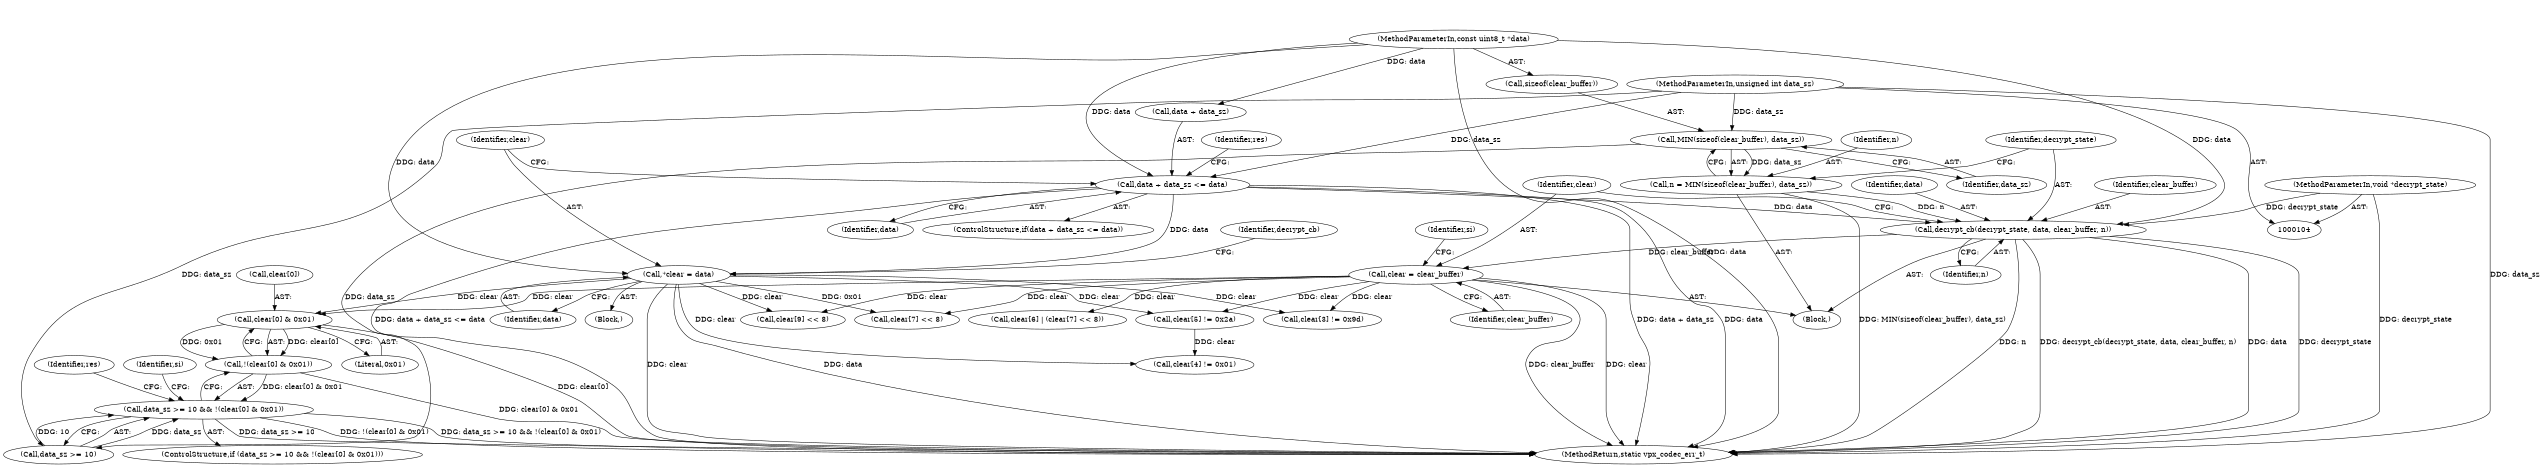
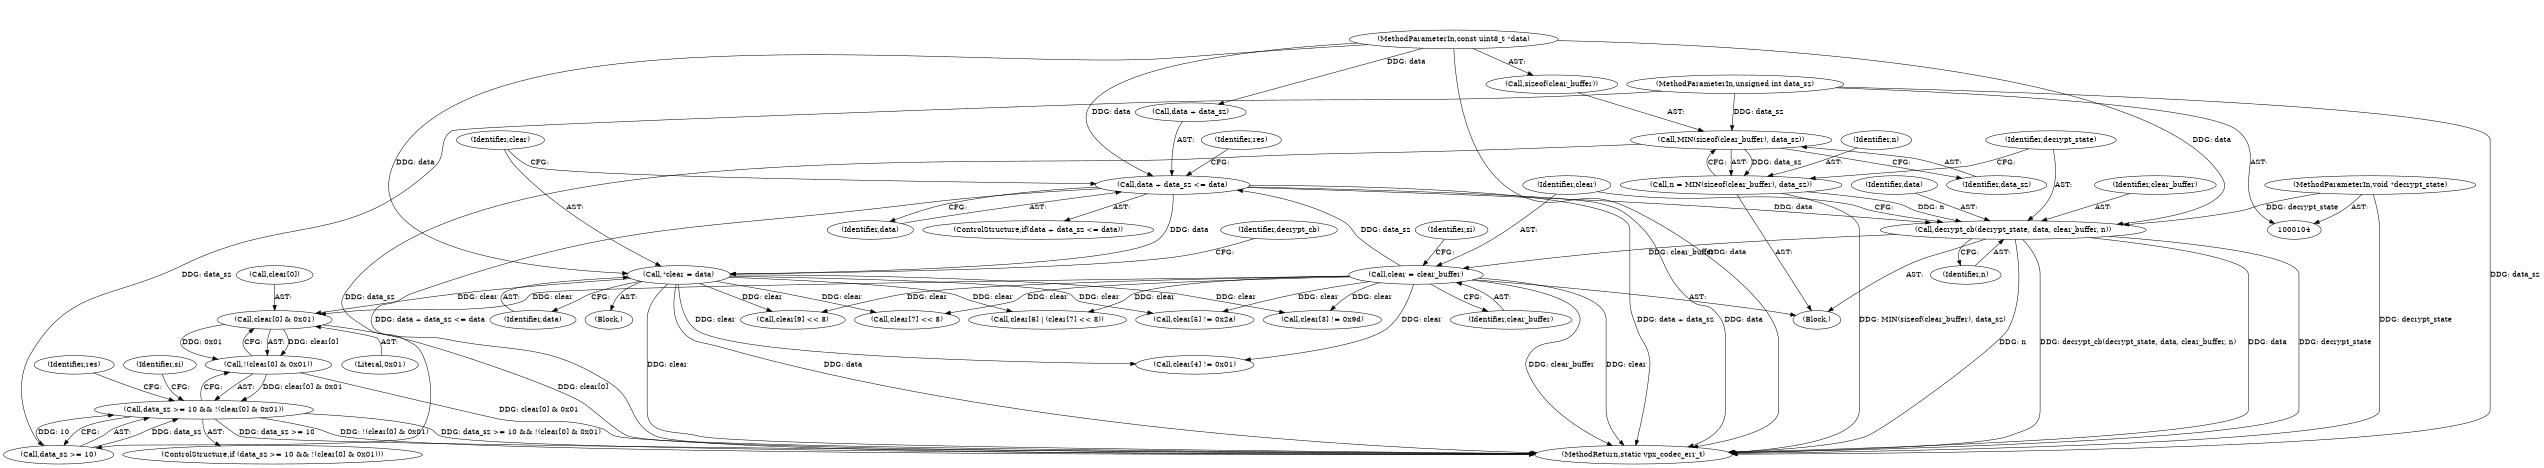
(1448, 132) -> (1329, 214)
none -> (890, 286)
(842, 297) -> (842, 297)
(338, 337) -> none
(1195, 340) -> (1346, 344)
